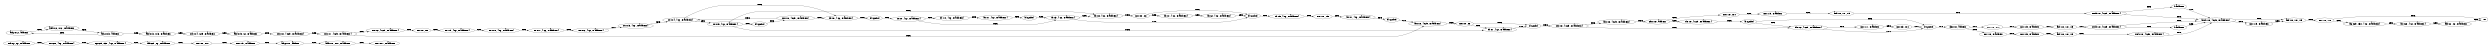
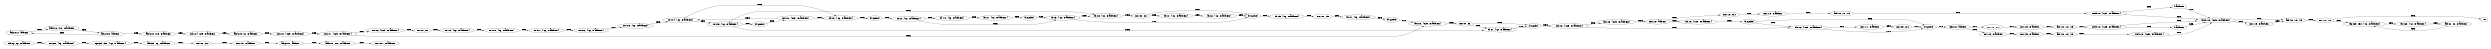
(2473, 21) -> (2412, 31)
